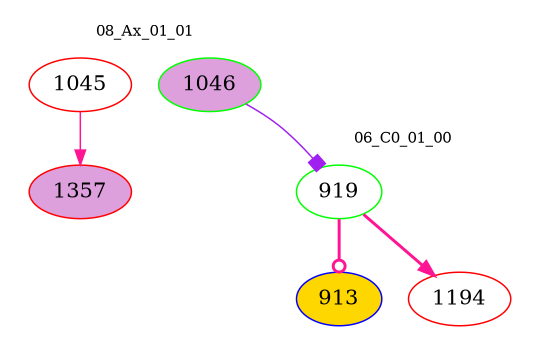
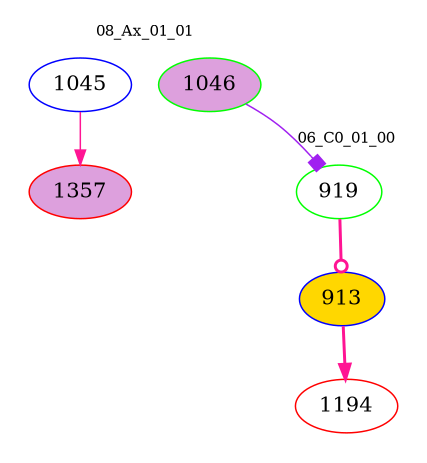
(80, 85) -> (80, 85)
(393, 240) -> (344, 345)
